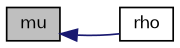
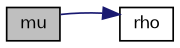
(99, 35) -> (81, 13)
